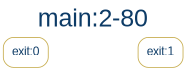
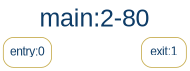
(26, 52) -> (27, 52)
